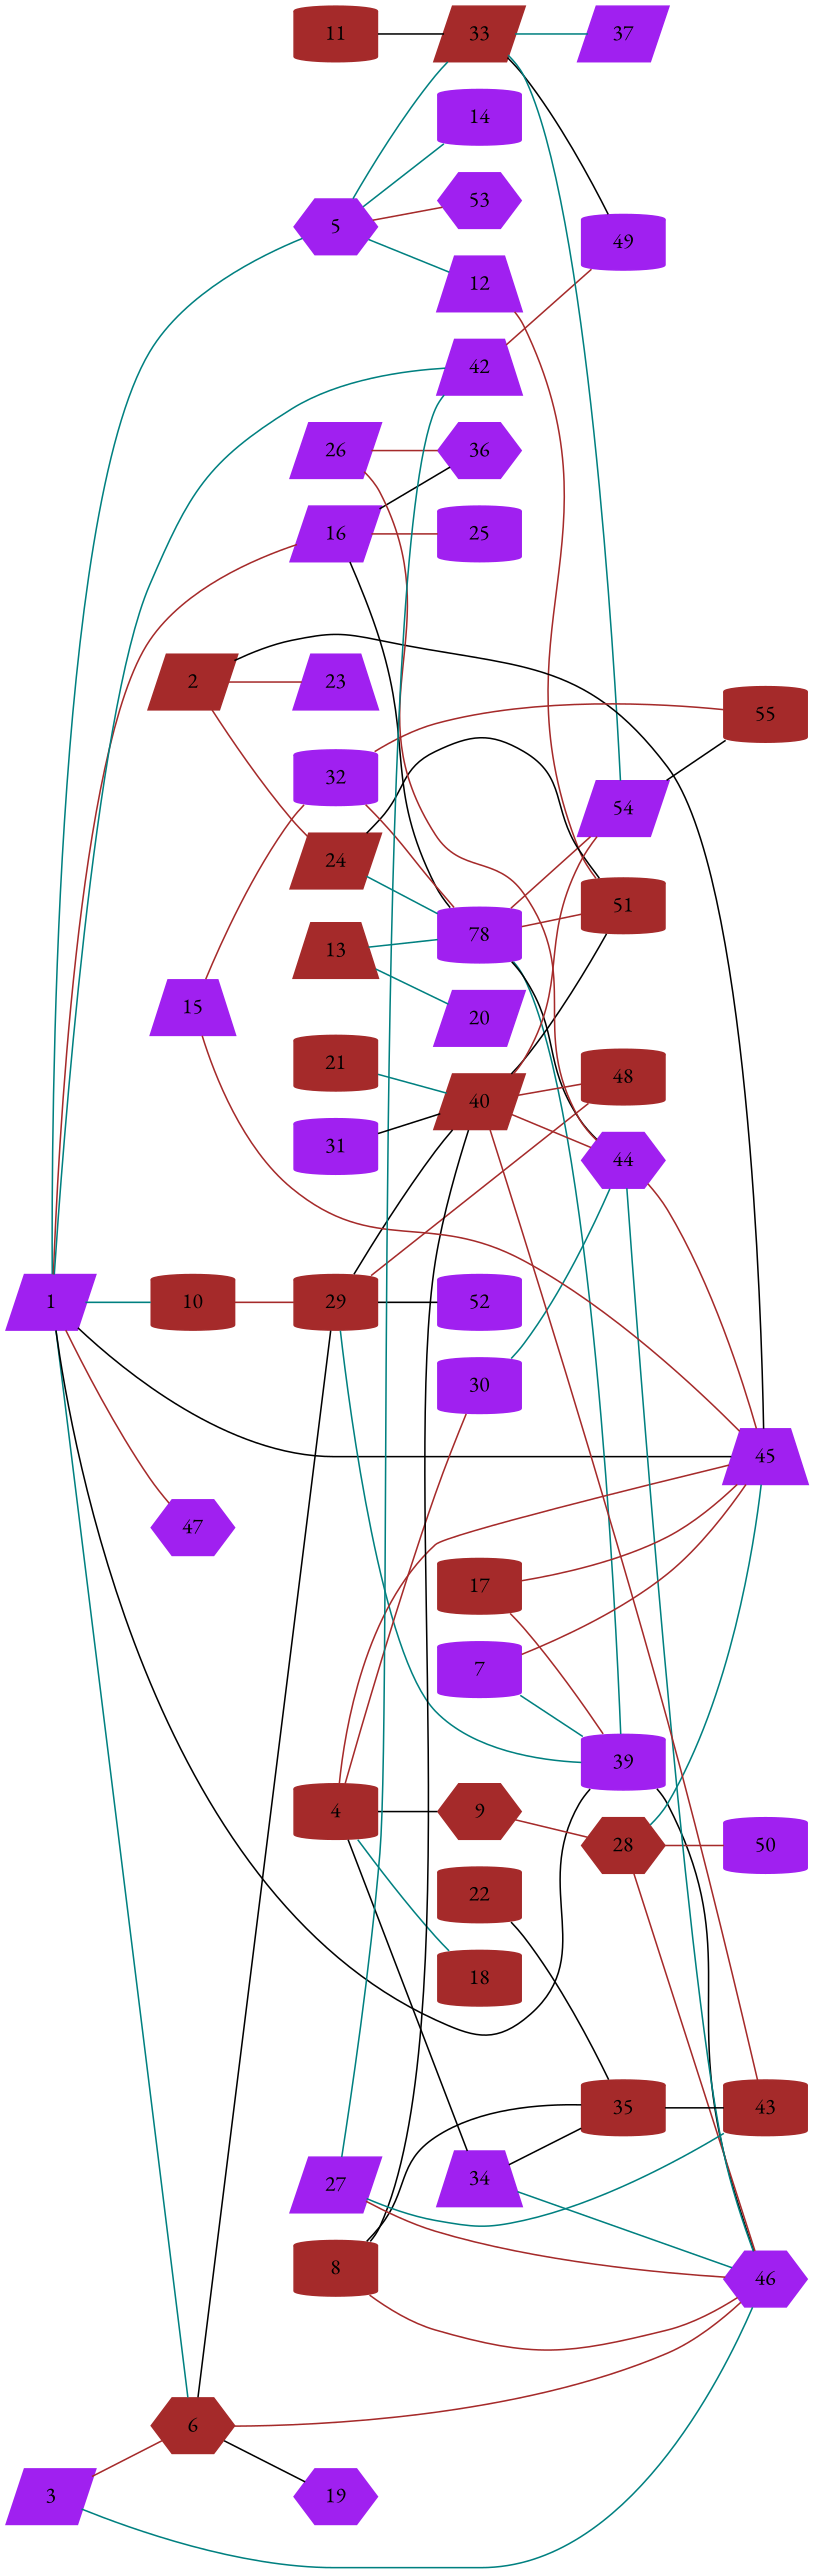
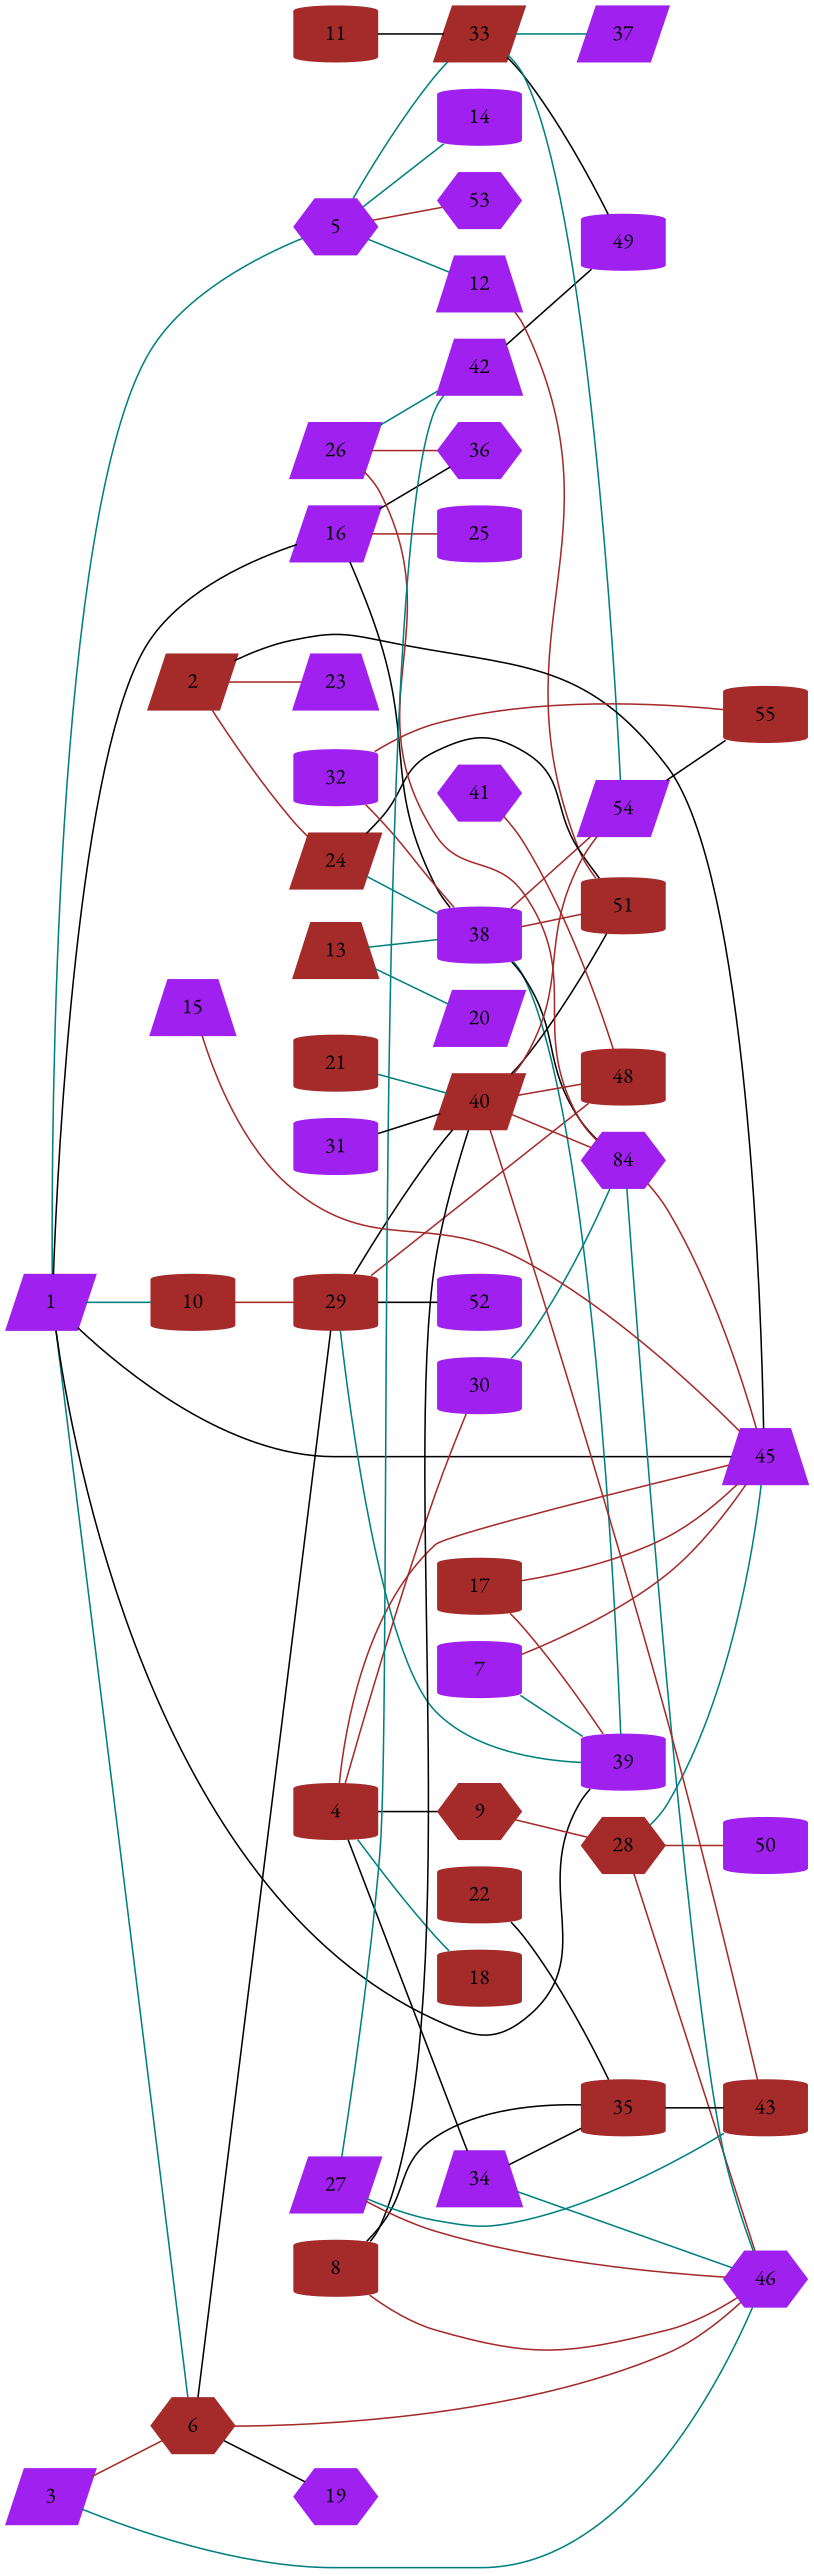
(549, 307) -> (549, 307)
(129, 653) -> (409, 408)
(138, 665) -> (88, 864)
none -> (480, 793)
(249, 888) -> none
(480, 935) -> (480, 935)
(623, 1160) -> (623, 1160)
(193, 1528) -> none
(709, 1982) -> none
